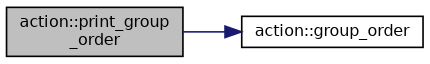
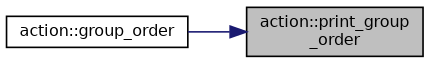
(204, 32) -> (209, 32)
